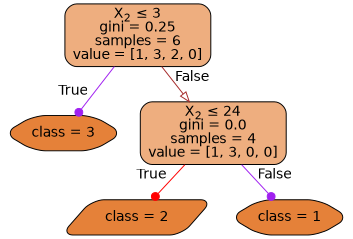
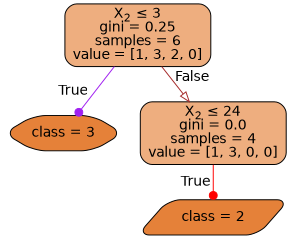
(290, 217) -> none
